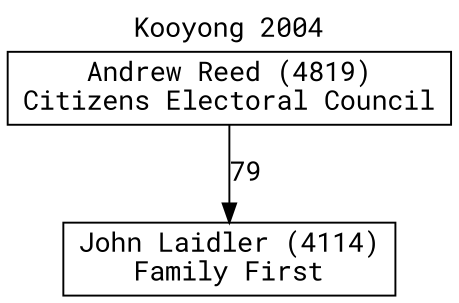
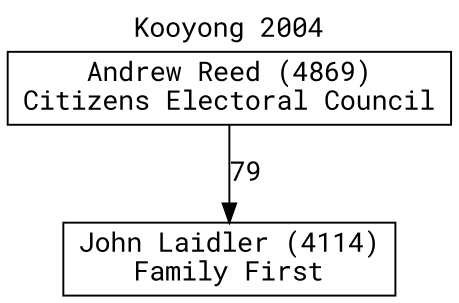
(229, 88) -> (229, 88)
